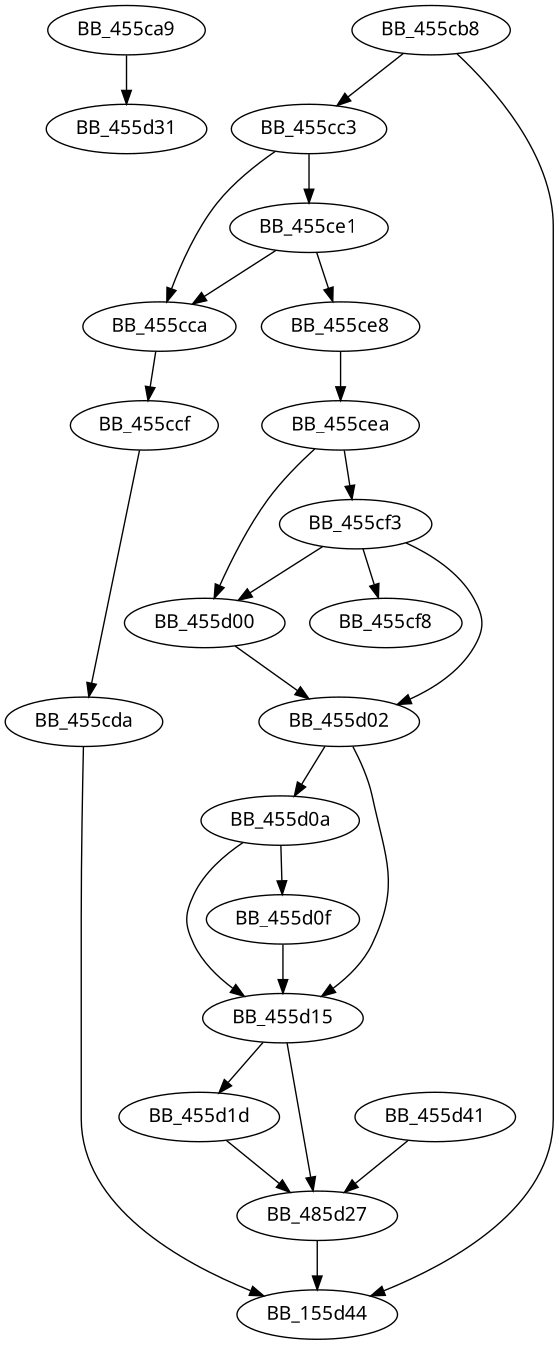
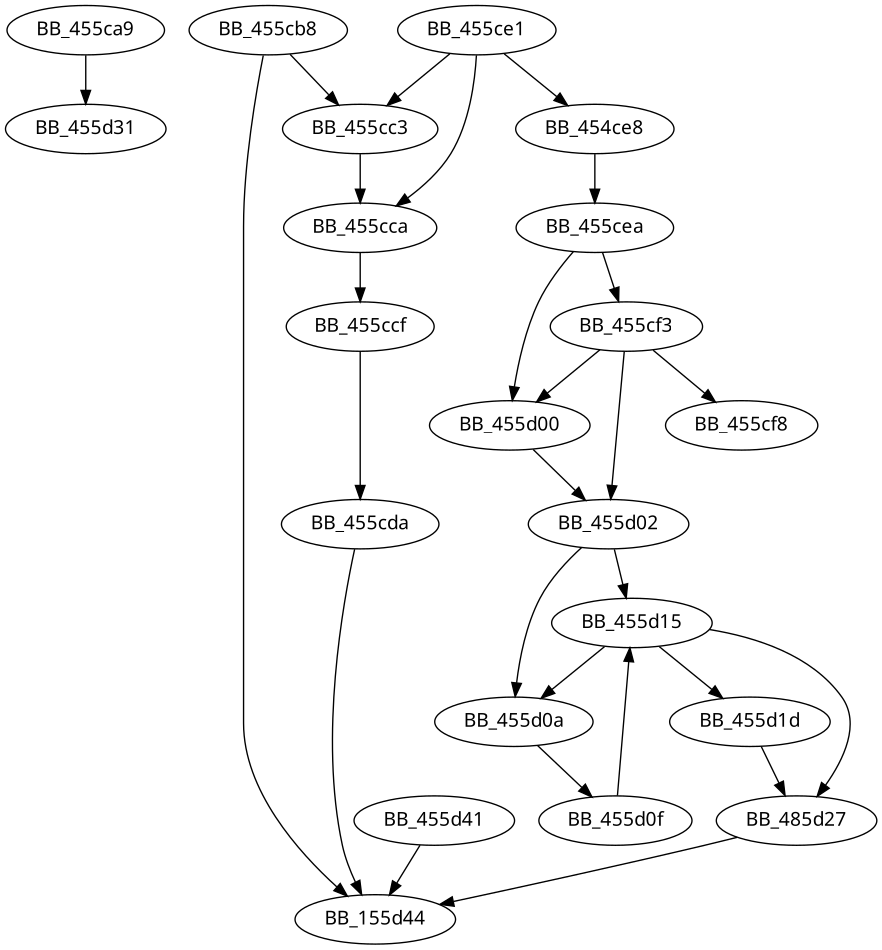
(309, 172) -> (424, 75)
(341, 327) -> (595, 129)
(187, 913) -> (578, 668)
(382, 1162) -> (408, 864)
